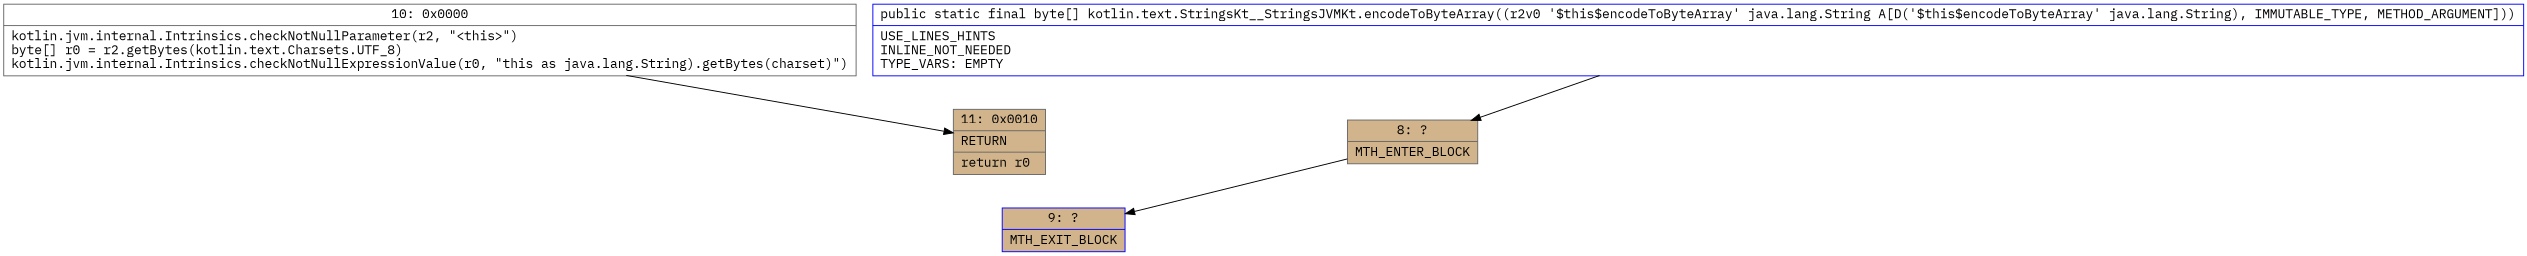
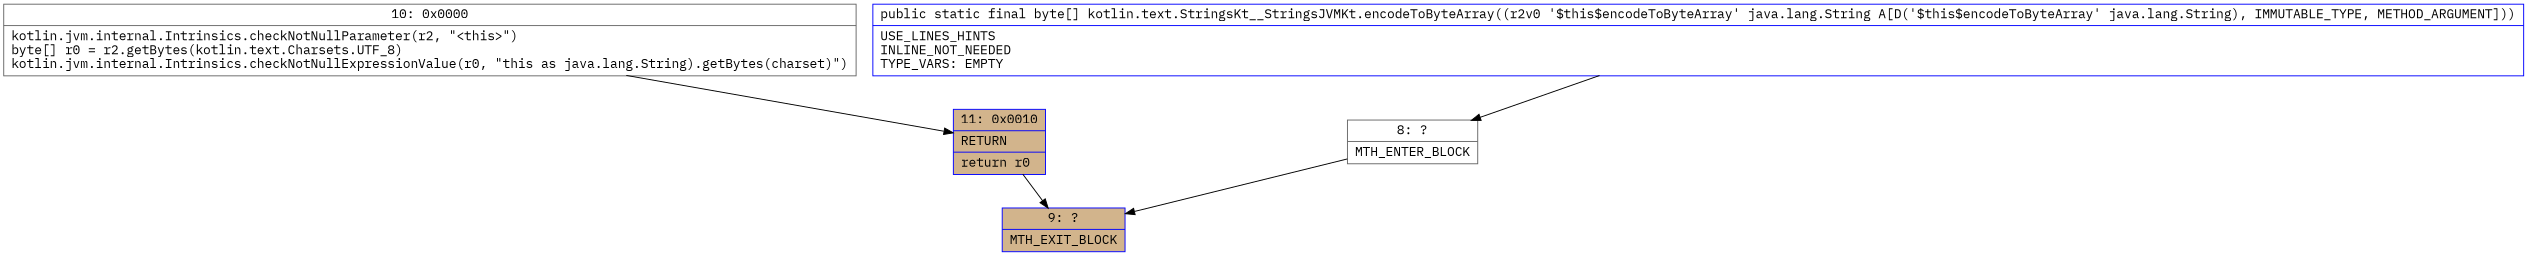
(999, 142) -> (999, 142)
(1413, 142) -> (1413, 142)
none -> (1033, 187)
